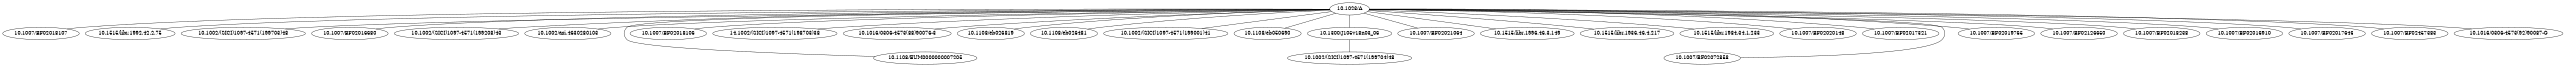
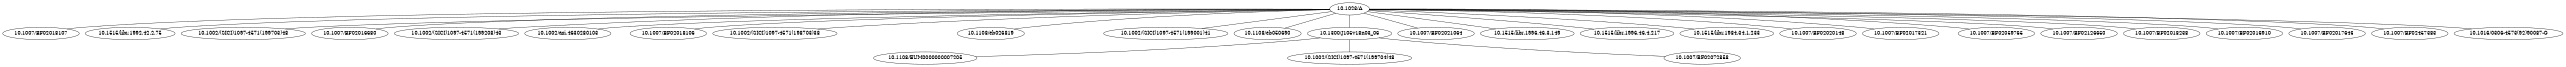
(775, 33) -> (775, 33)
(897, 33) -> none
(1064, 33) -> none
(1627, 33) -> (1627, 33)
(1996, 33) -> (1996, 33)
(634, 42) -> (1148, 50)
(1937, 42) -> (1522, 49)
